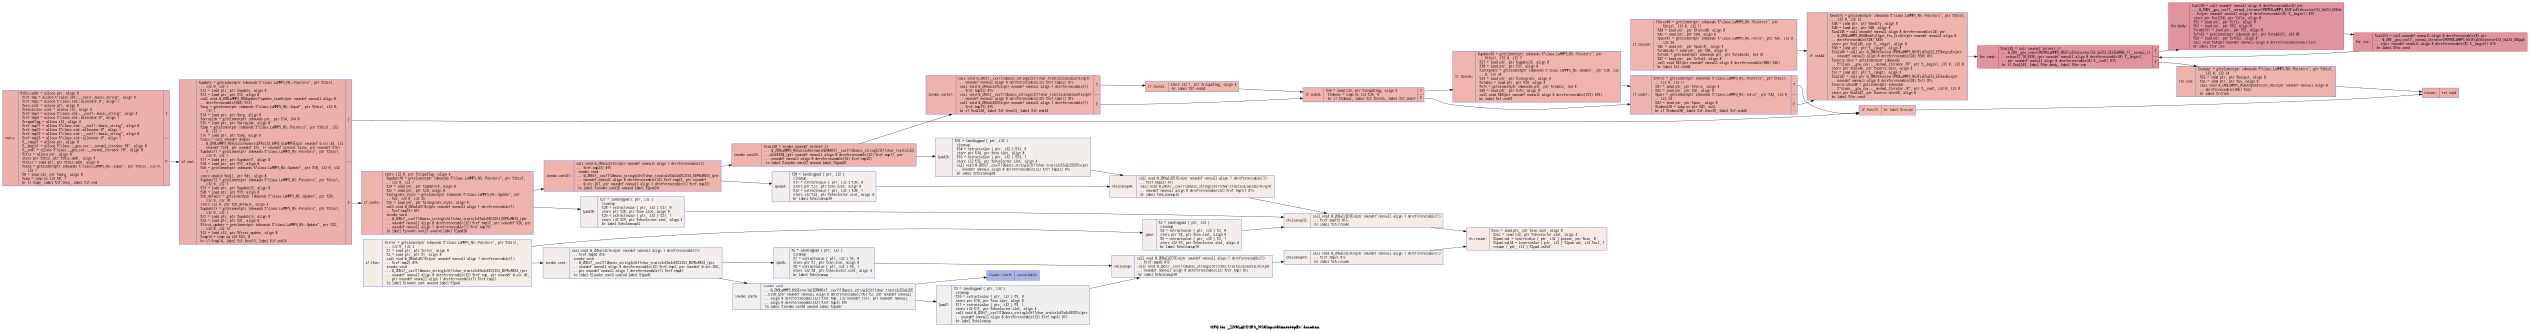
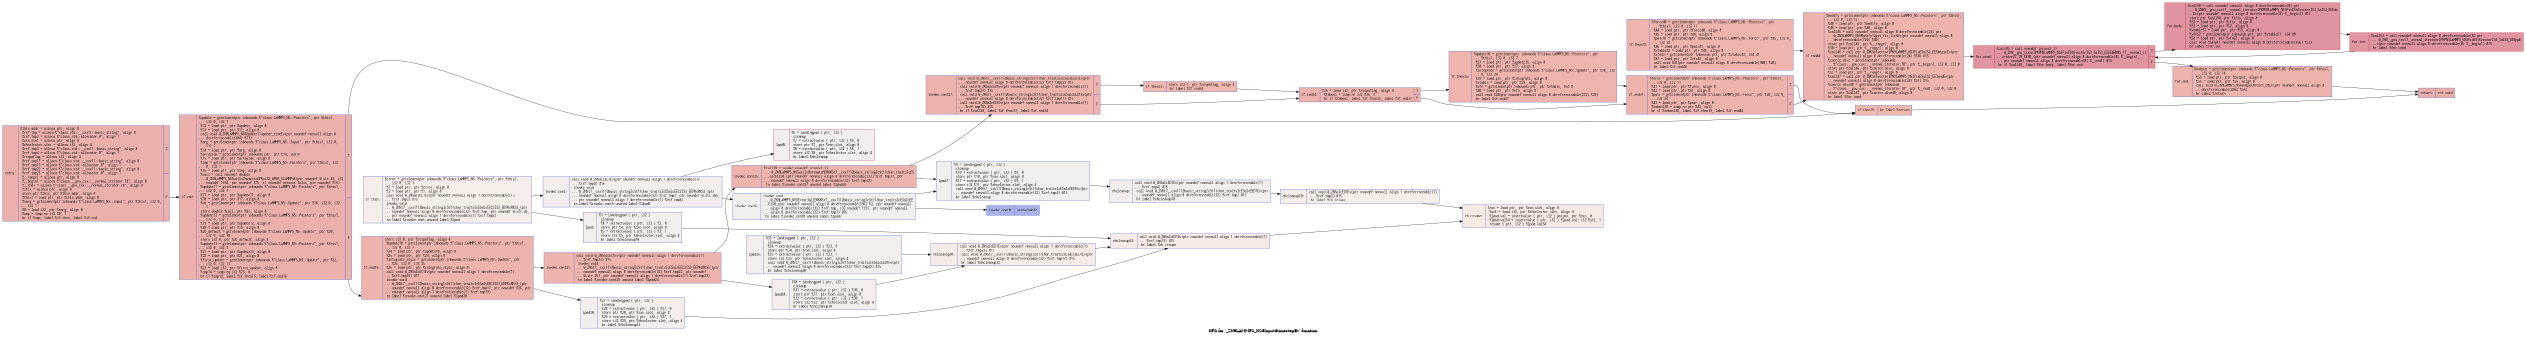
(924, 156) -> (925, 179)
(824, 263) -> (824, 145)
(992, 264) -> none
